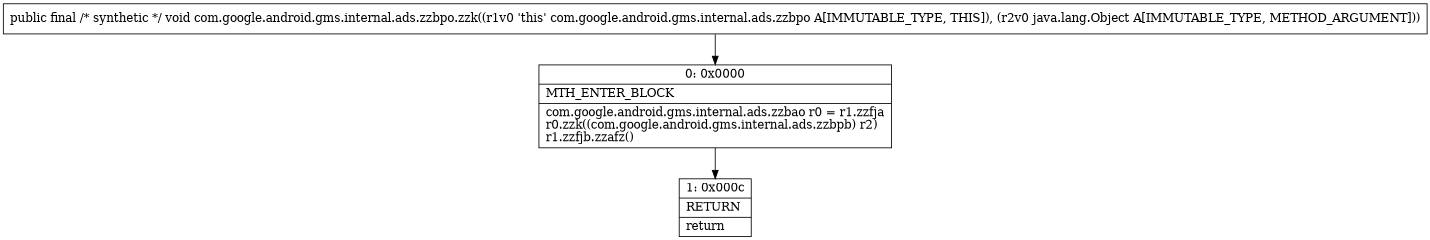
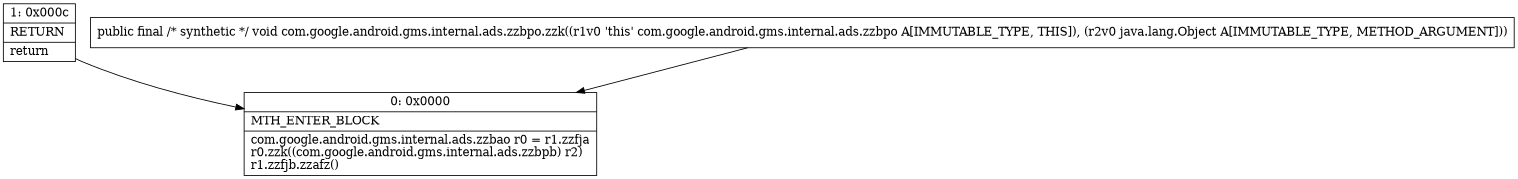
(715, 159) -> (154, 87)
